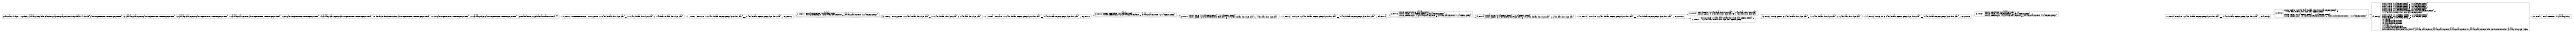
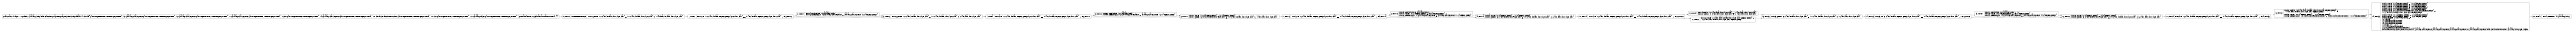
none -> (2112, 17)
(2395, 28) -> (2396, 28)
